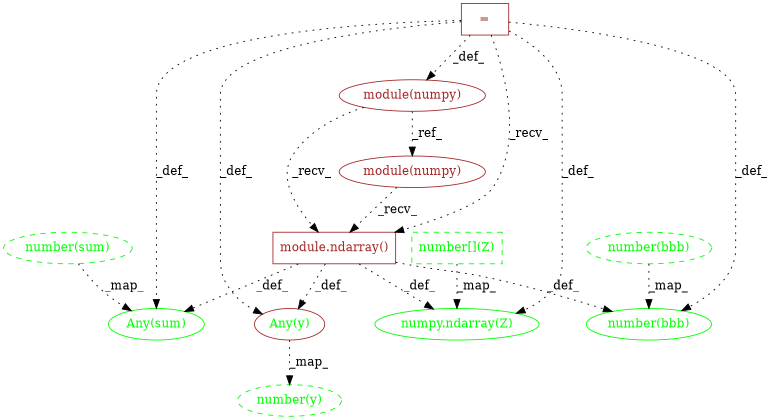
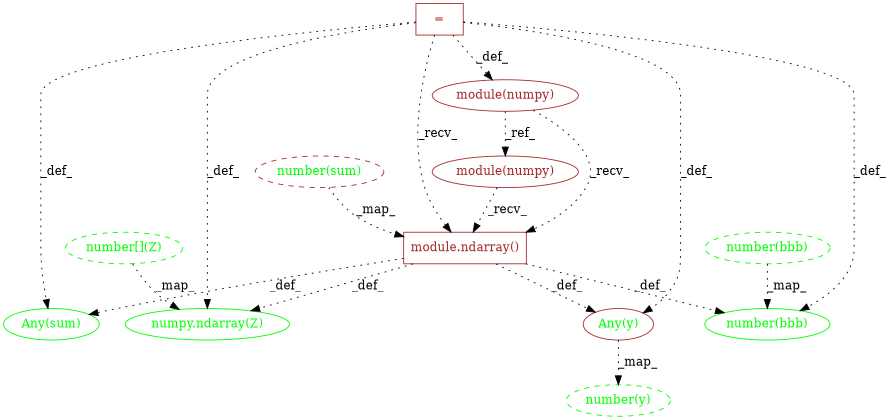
(68, 248) -> (320, 172)
(457, 248) -> (124, 248)
(99, 287) -> (357, 217)
